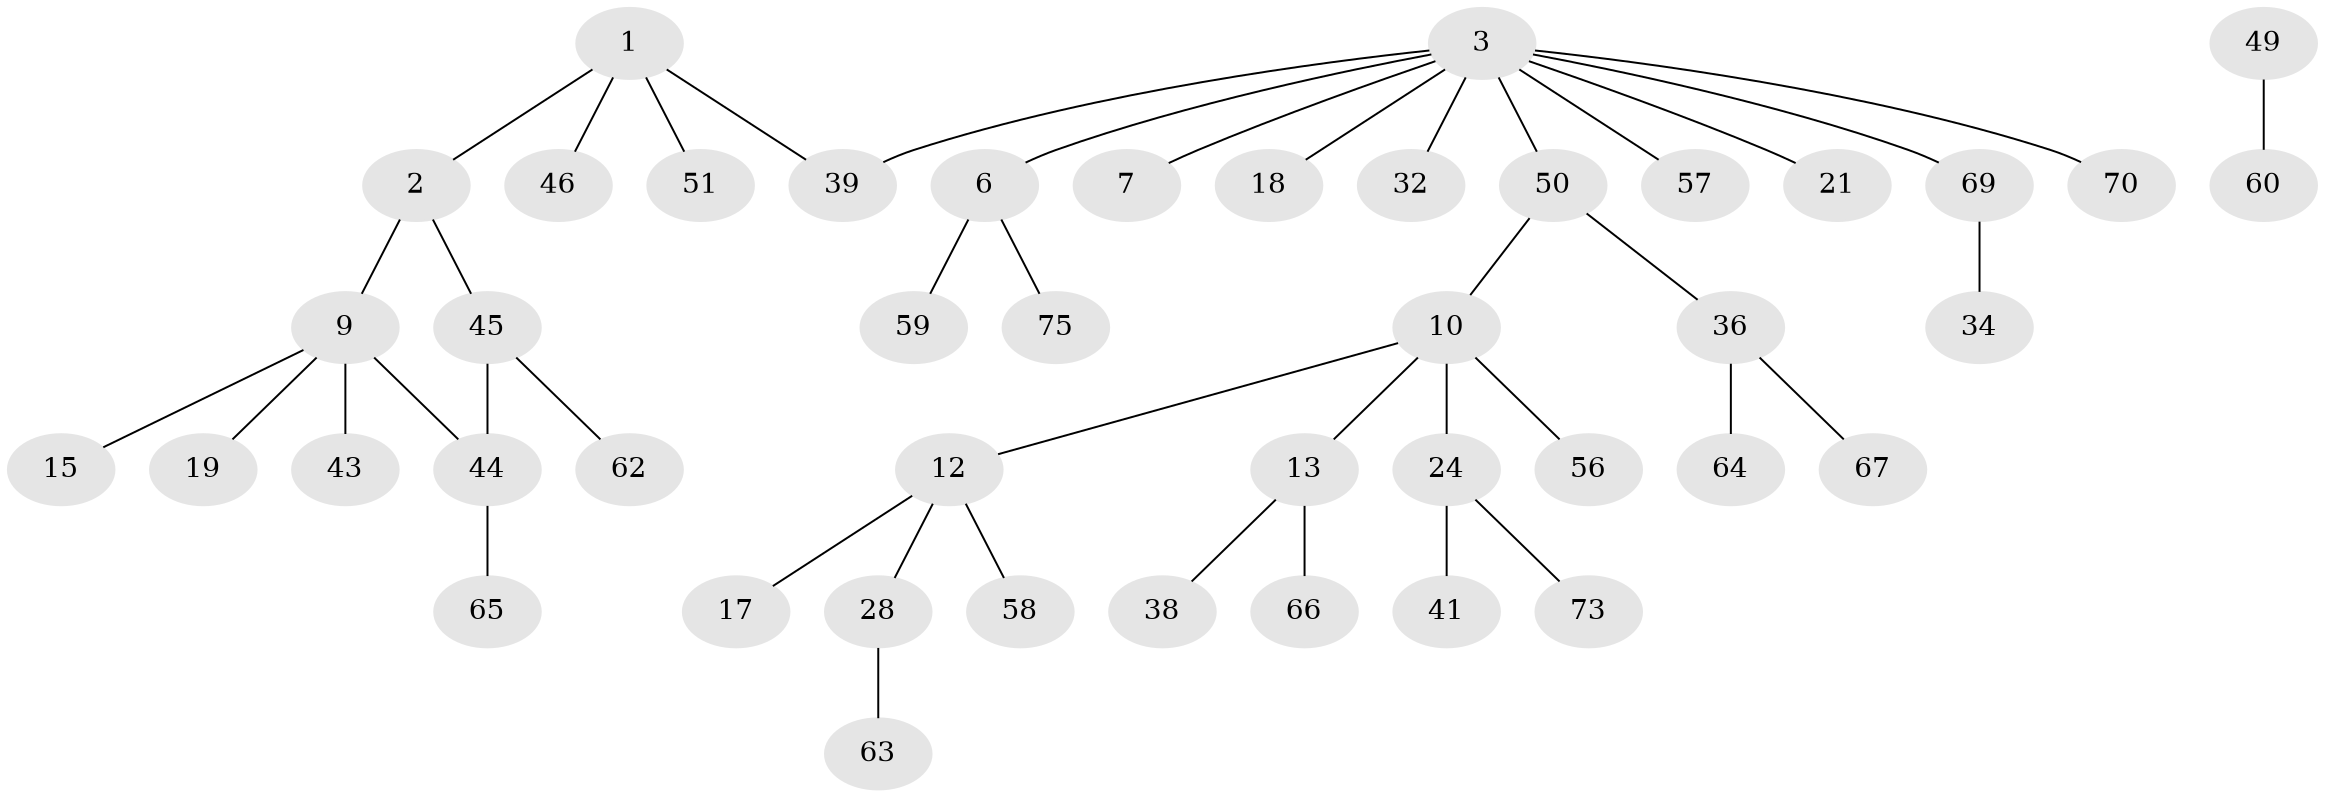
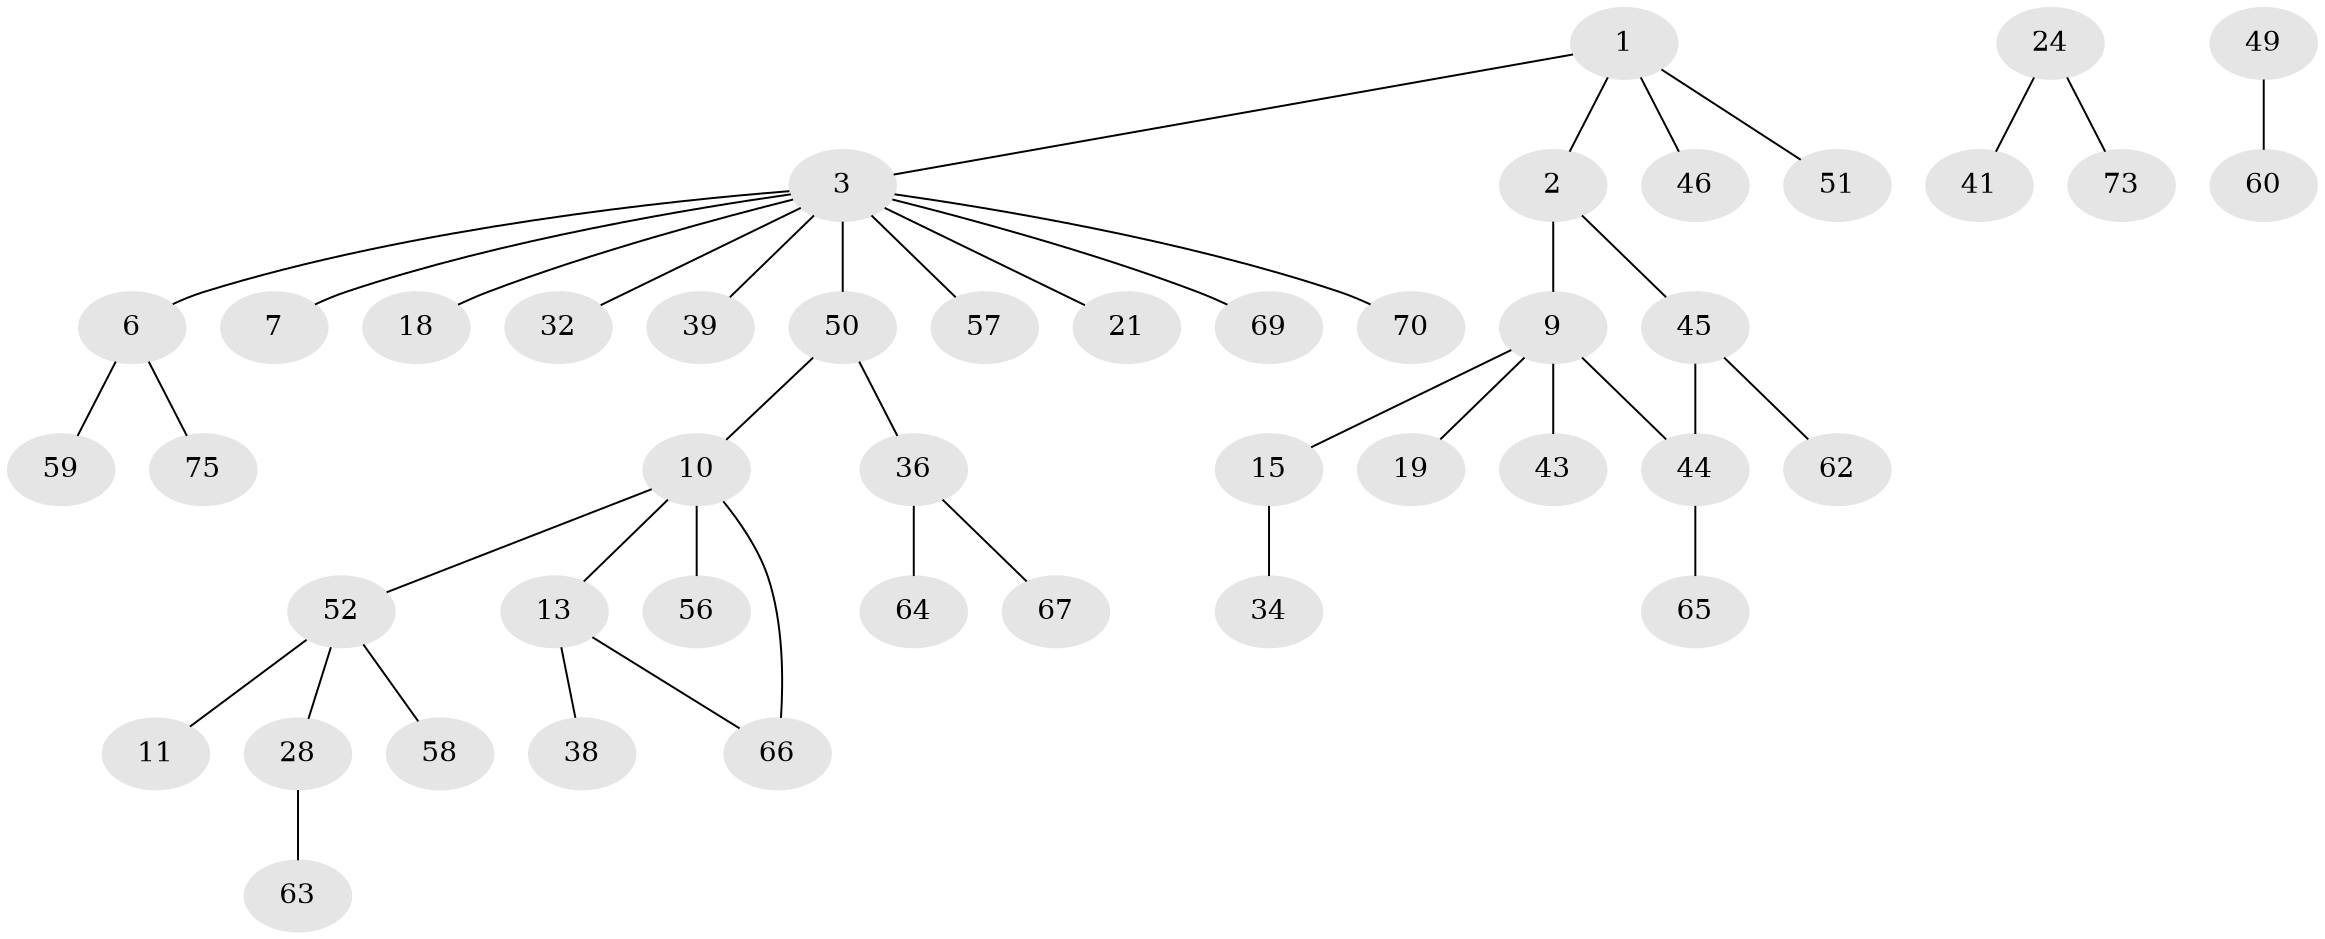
(736, 115) -> (1233, 114)
(1980, 257) -> (1269, 541)
(1447, 399) -> (775, 603)
(949, 470) -> (341, 612)
(736, 612) -> (156, 754)
